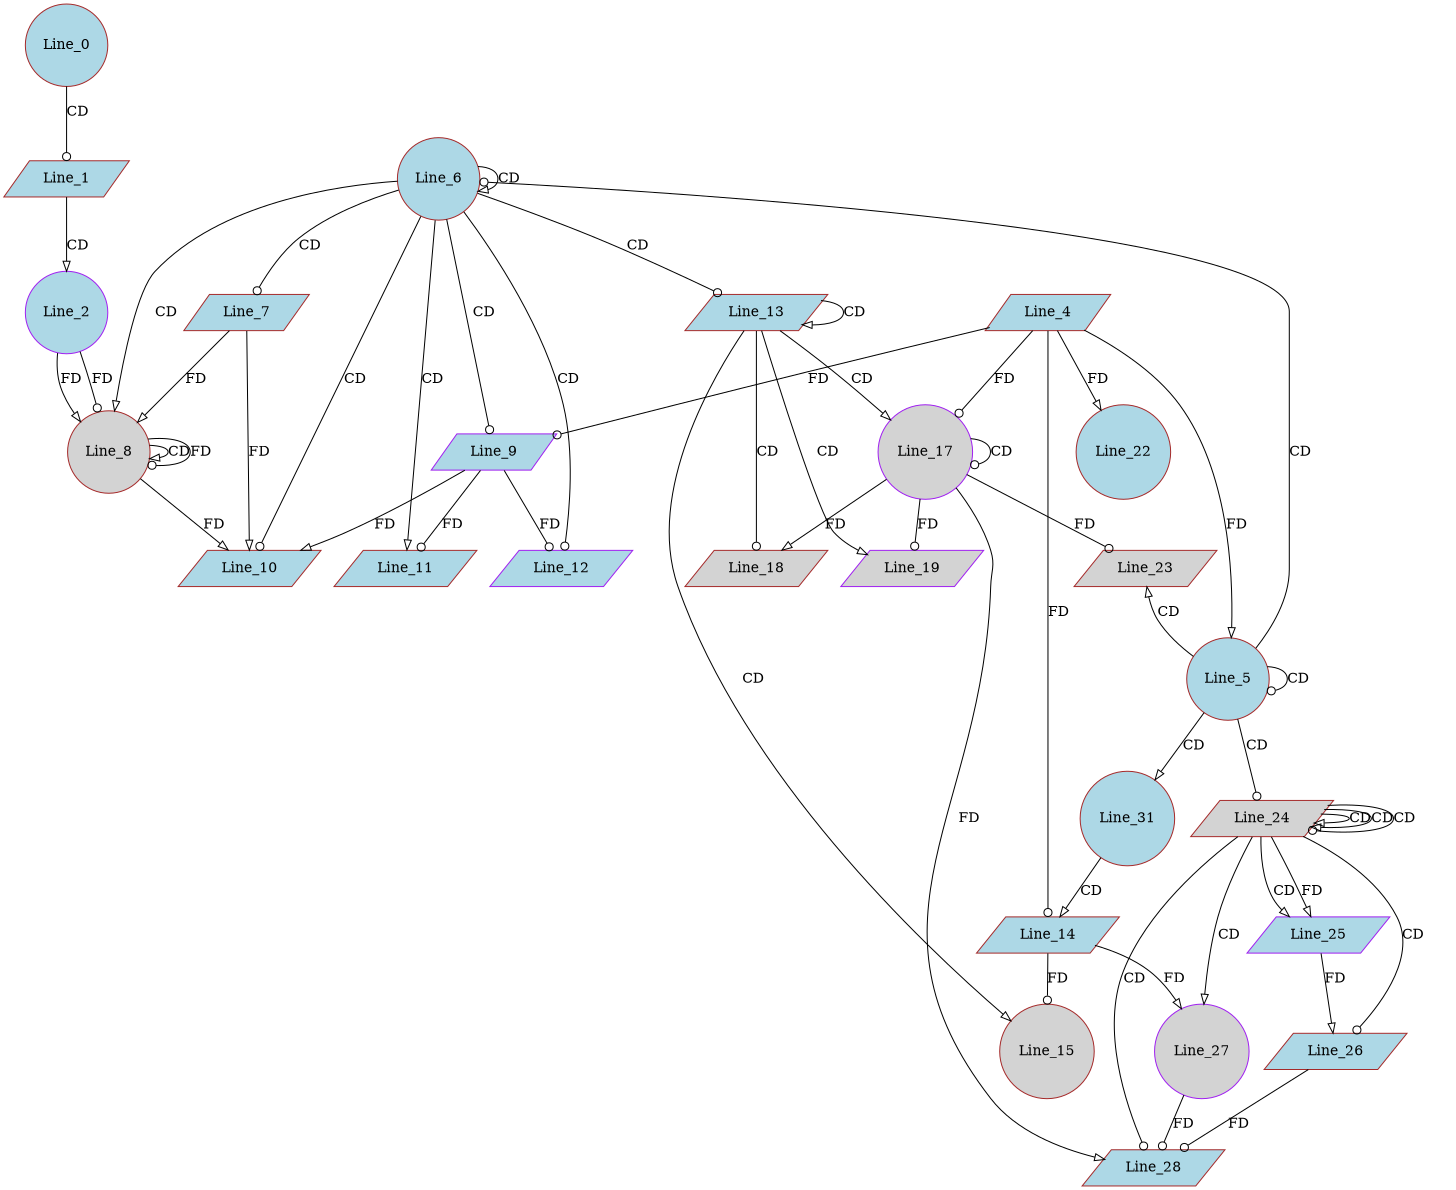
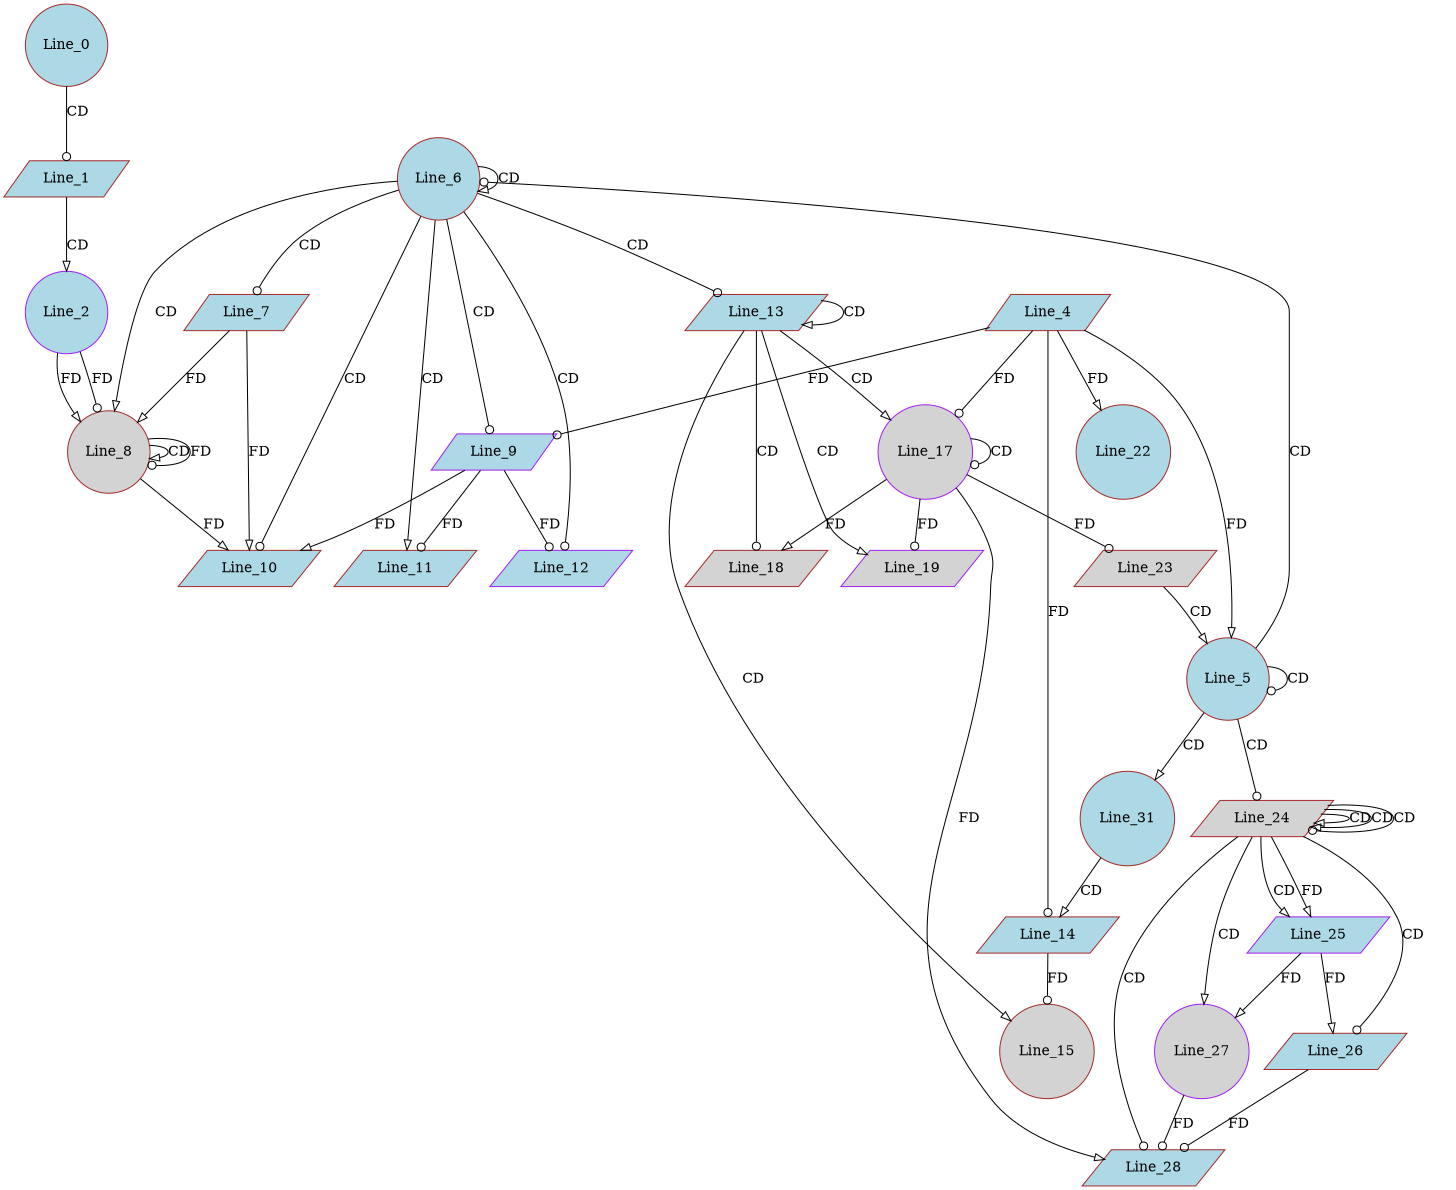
(1165, 631) -> (1184, 610)
(1141, 965) -> (1272, 982)
